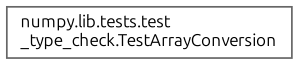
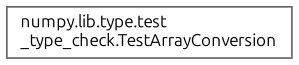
(149, 32) -> (149, 32)
